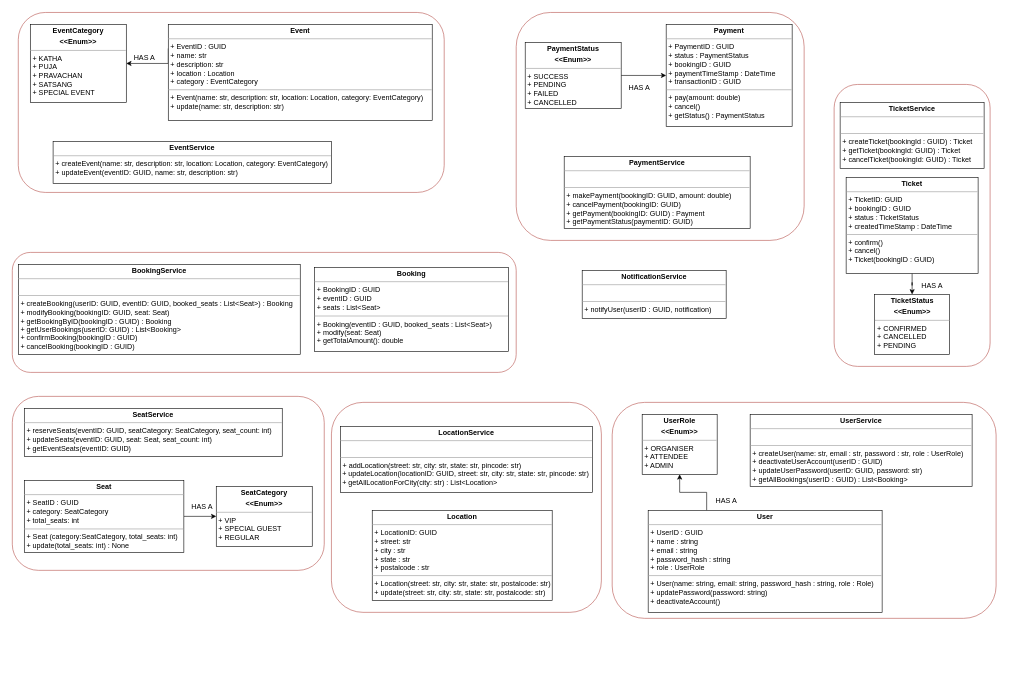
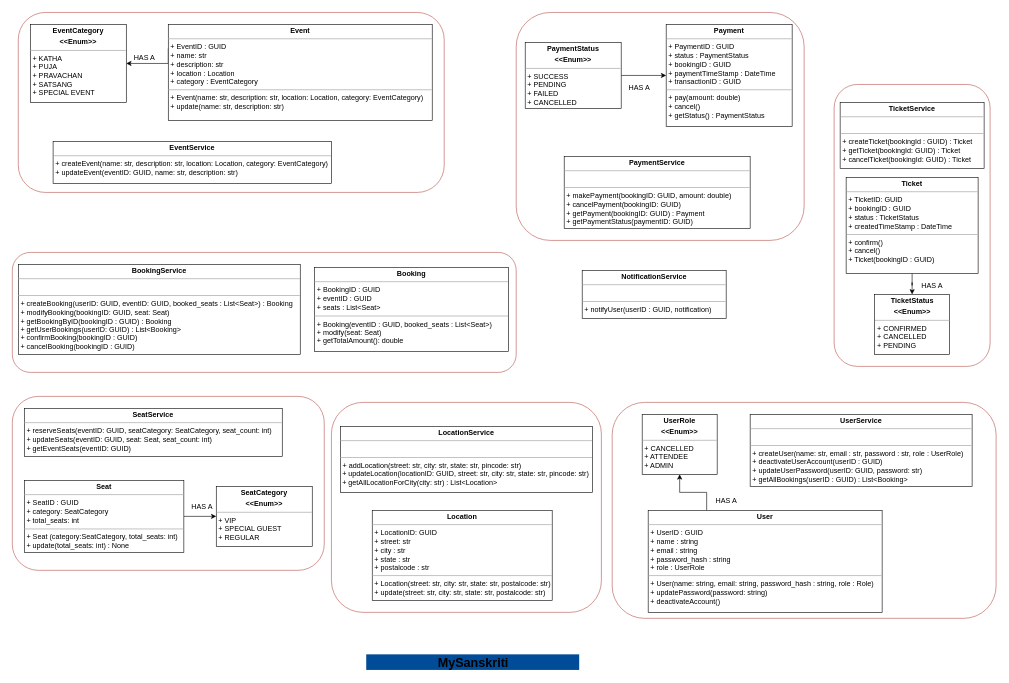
(664, 436) -> (664, 436)
none -> (473, 662)
